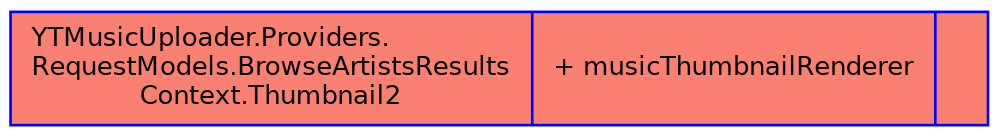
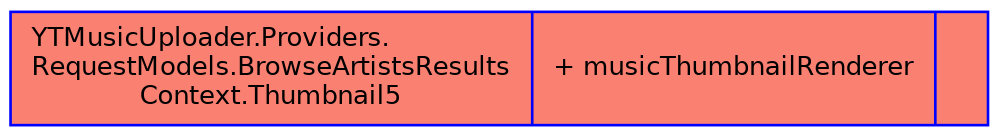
(271, 96) -> (271, 96)
